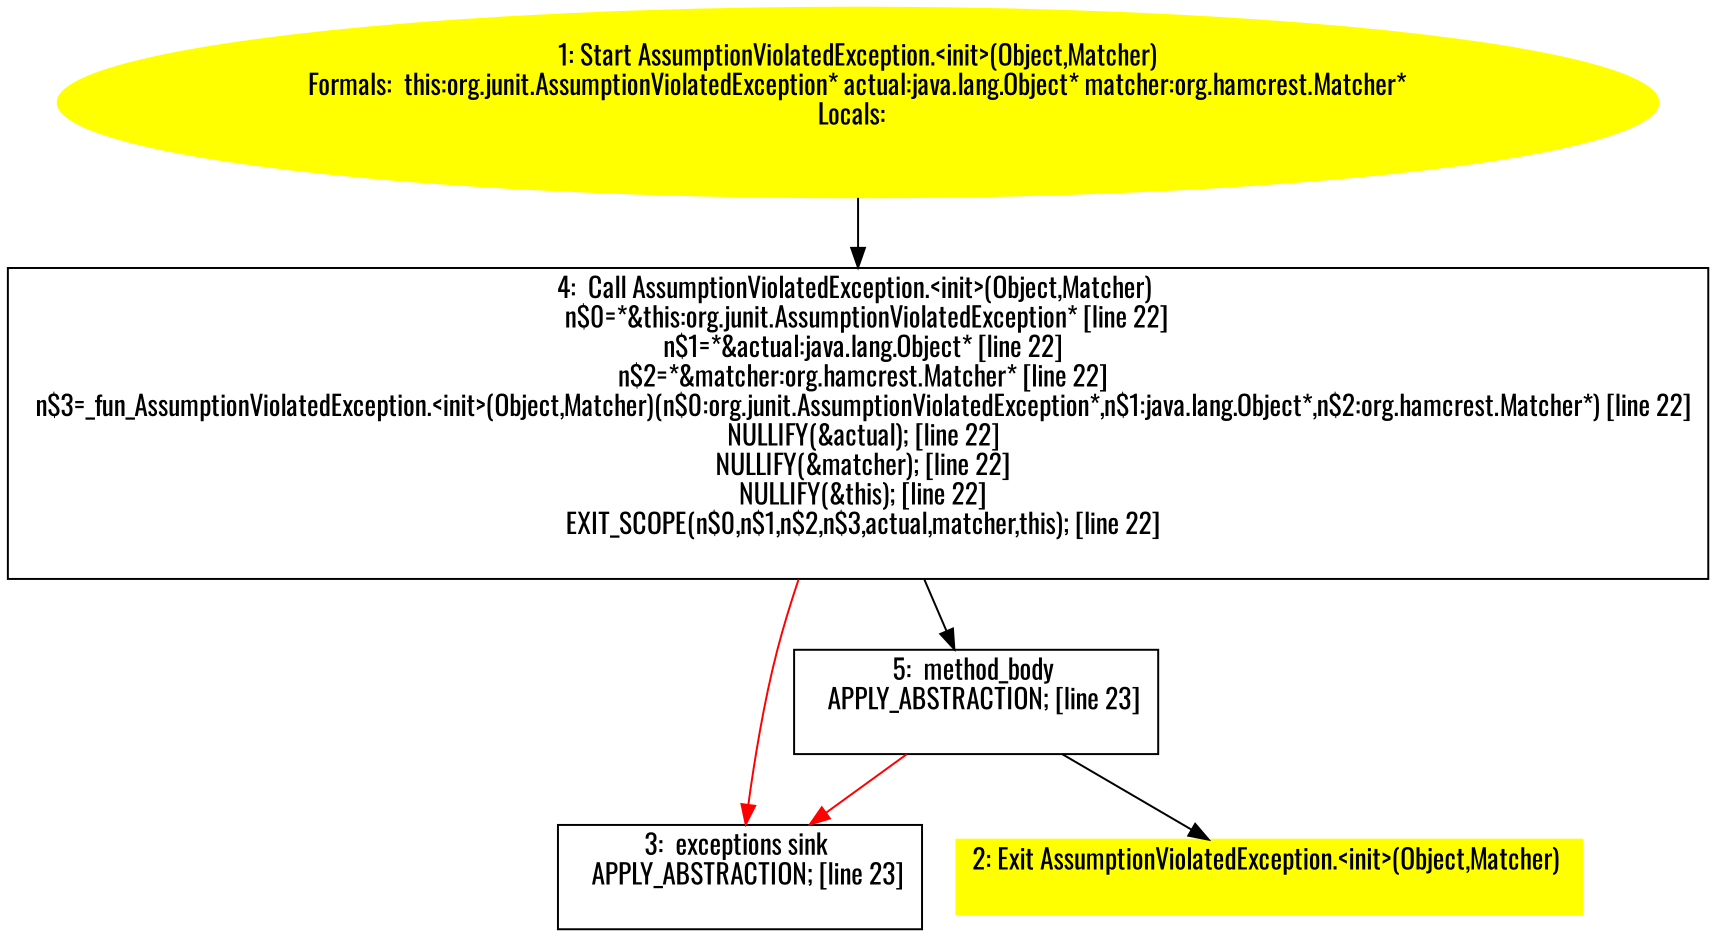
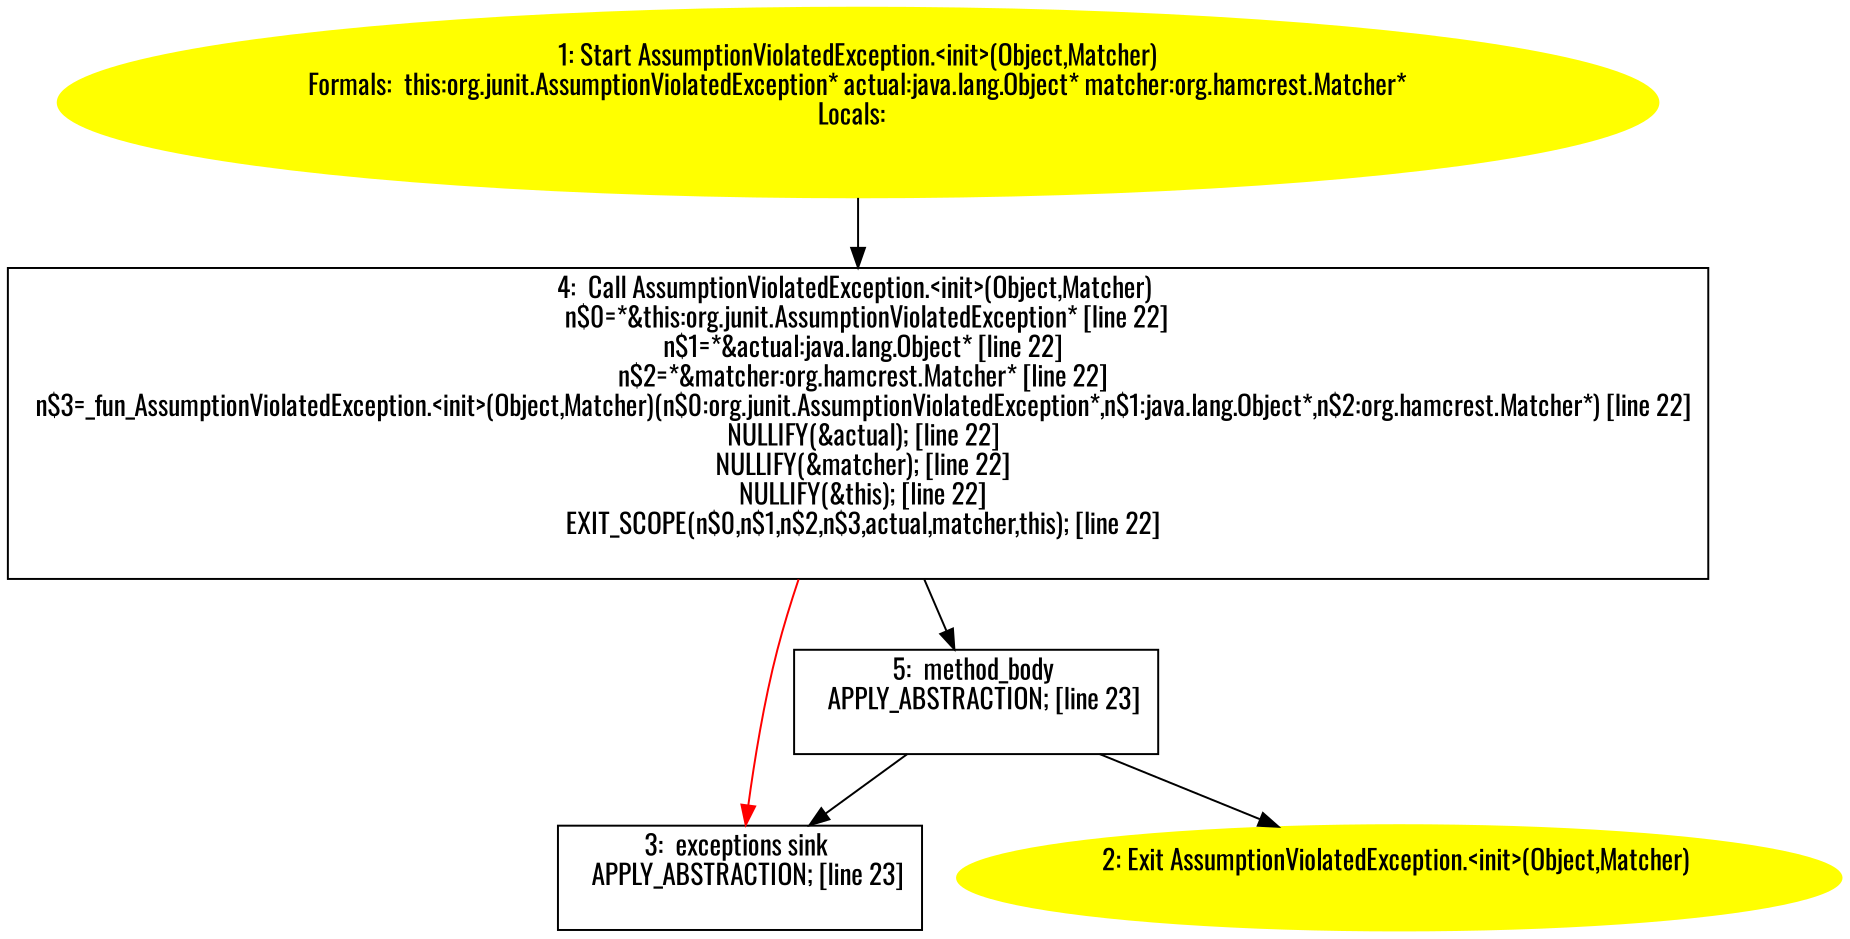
(866, 784) -> (866, 784)
(1269, 877) -> (1399, 878)
